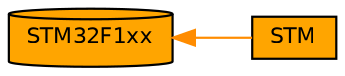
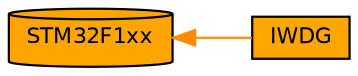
(294, 38) -> (301, 38)
